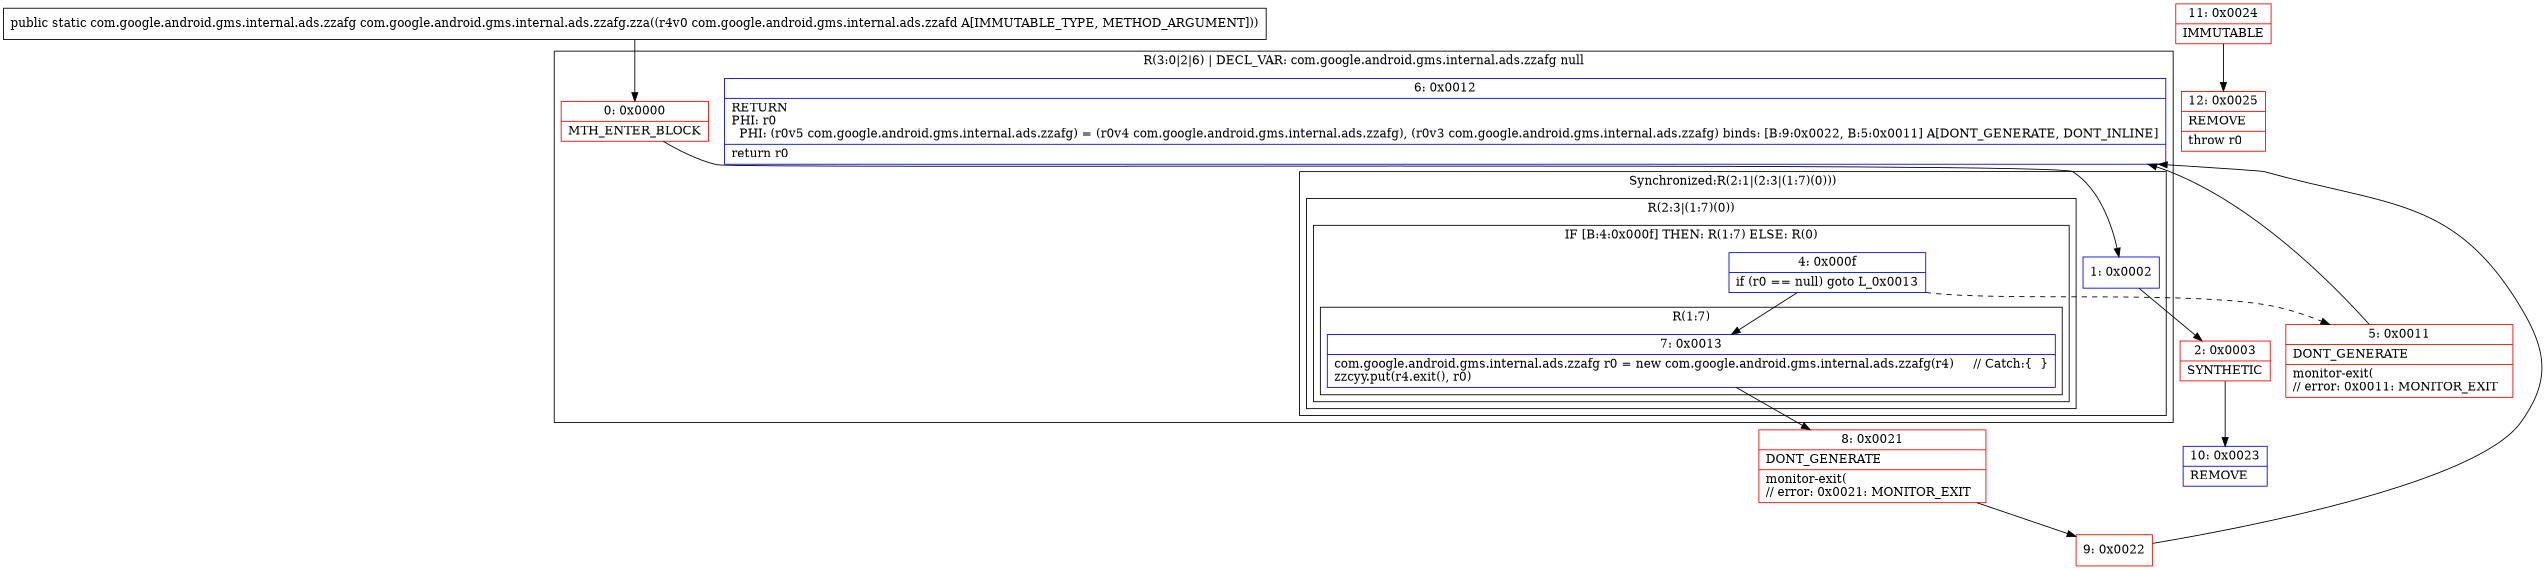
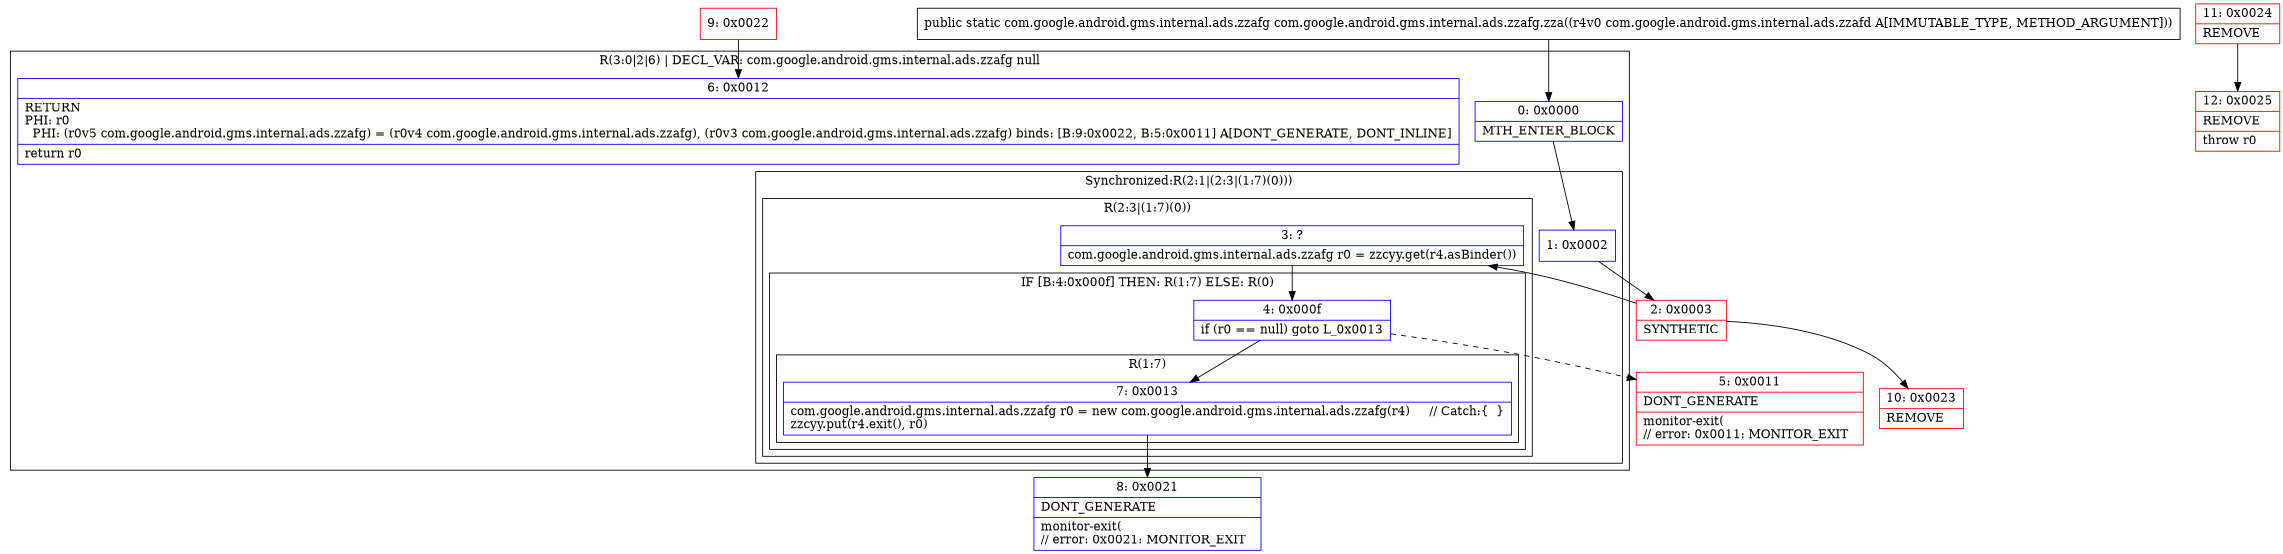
(2223, 33) -> (2232, 33)
(635, 121) -> (1549, 121)
(2272, 233) -> none
none -> (1292, 246)
(1872, 466) -> (1147, 514)
(2225, 466) -> (1921, 409)
(2022, 518) -> none
